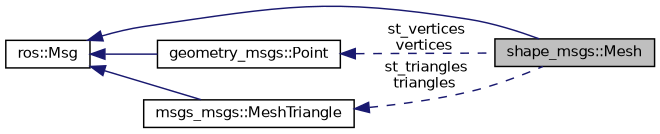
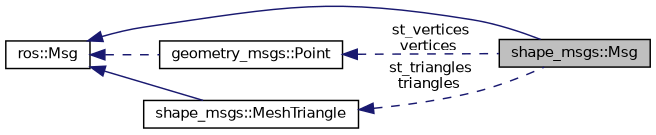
(575, 53) -> (575, 53)
(131, 54) -> (132, 55)
(249, 114) -> (251, 114)
